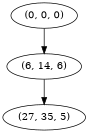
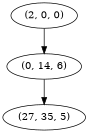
(44, 16) -> (44, 16)
(44, 66) -> (44, 66)
